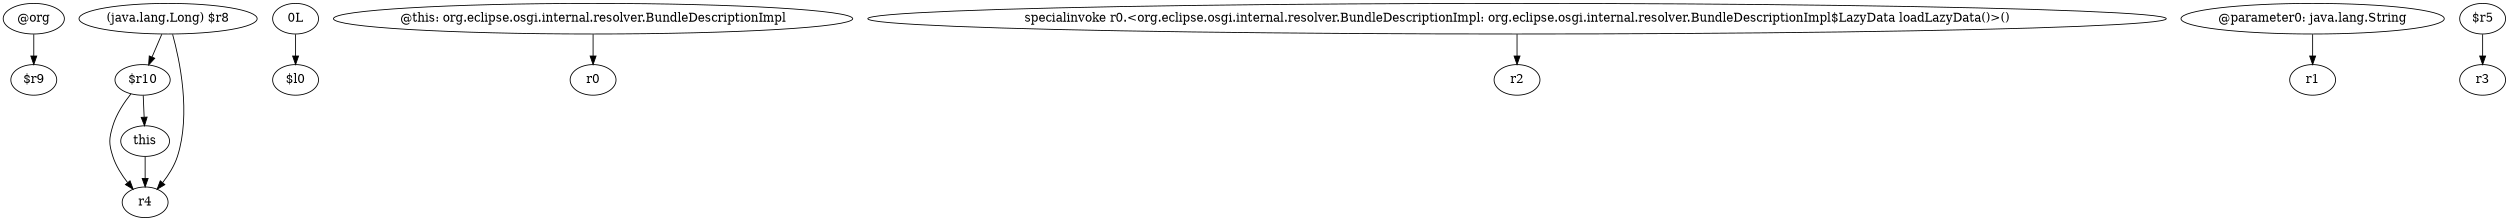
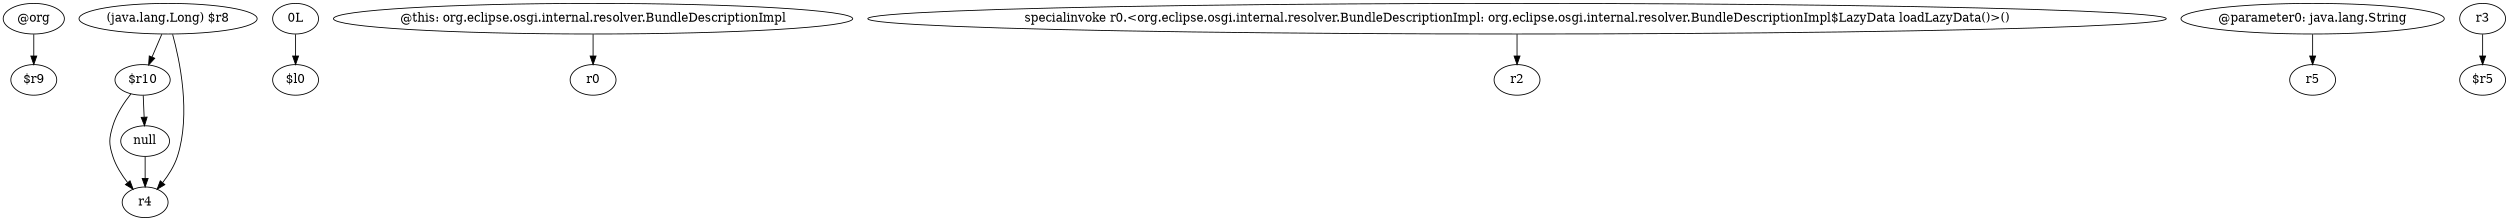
(2483, 45) -> (2483, 45)
(2313, 80) -> (2313, 80)
(145, 141) -> (145, 141)
